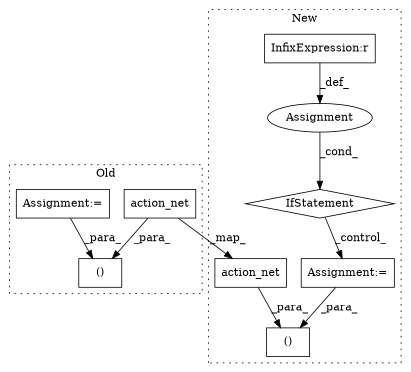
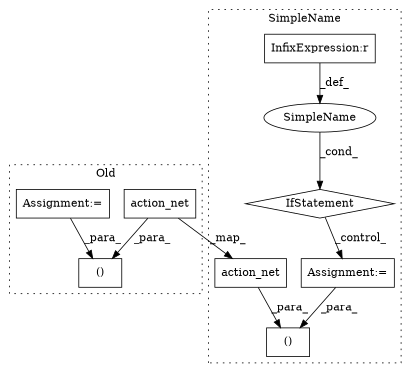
(305, 19) -> (305, 19)
(320, 118) -> (320, 118)
